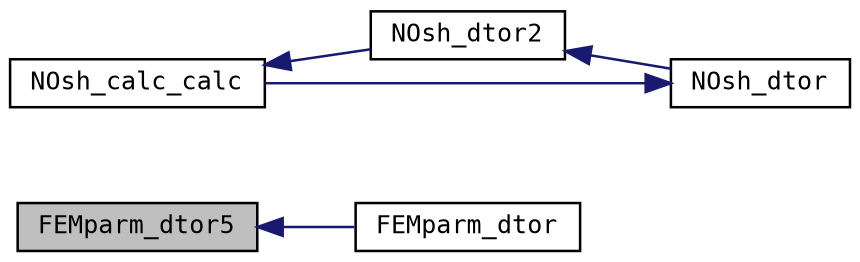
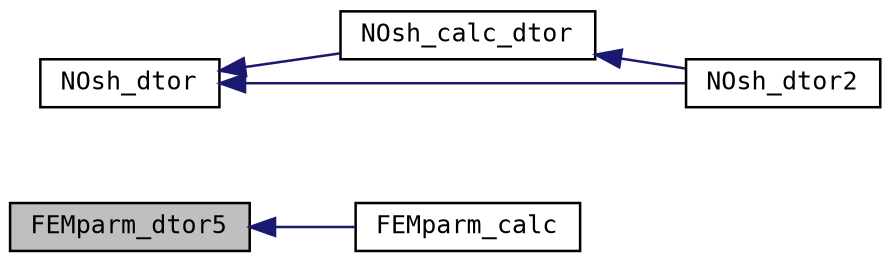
(631, 62) -> (465, 83)
(137, 83) -> (468, 35)
(468, 227) -> (468, 227)
